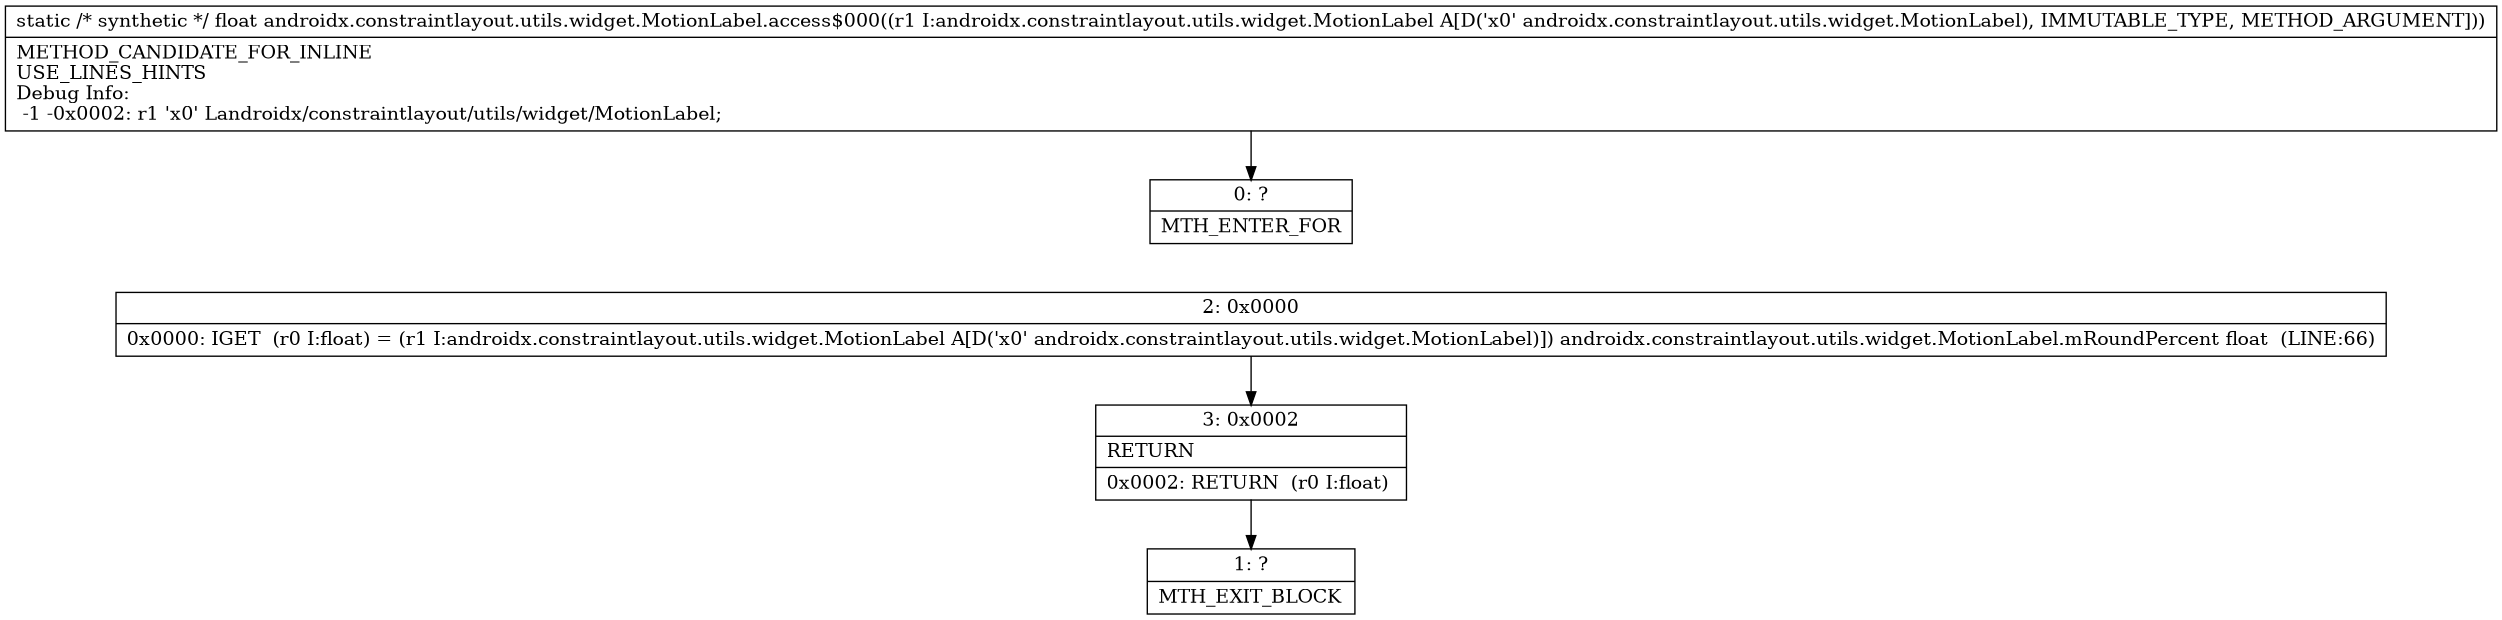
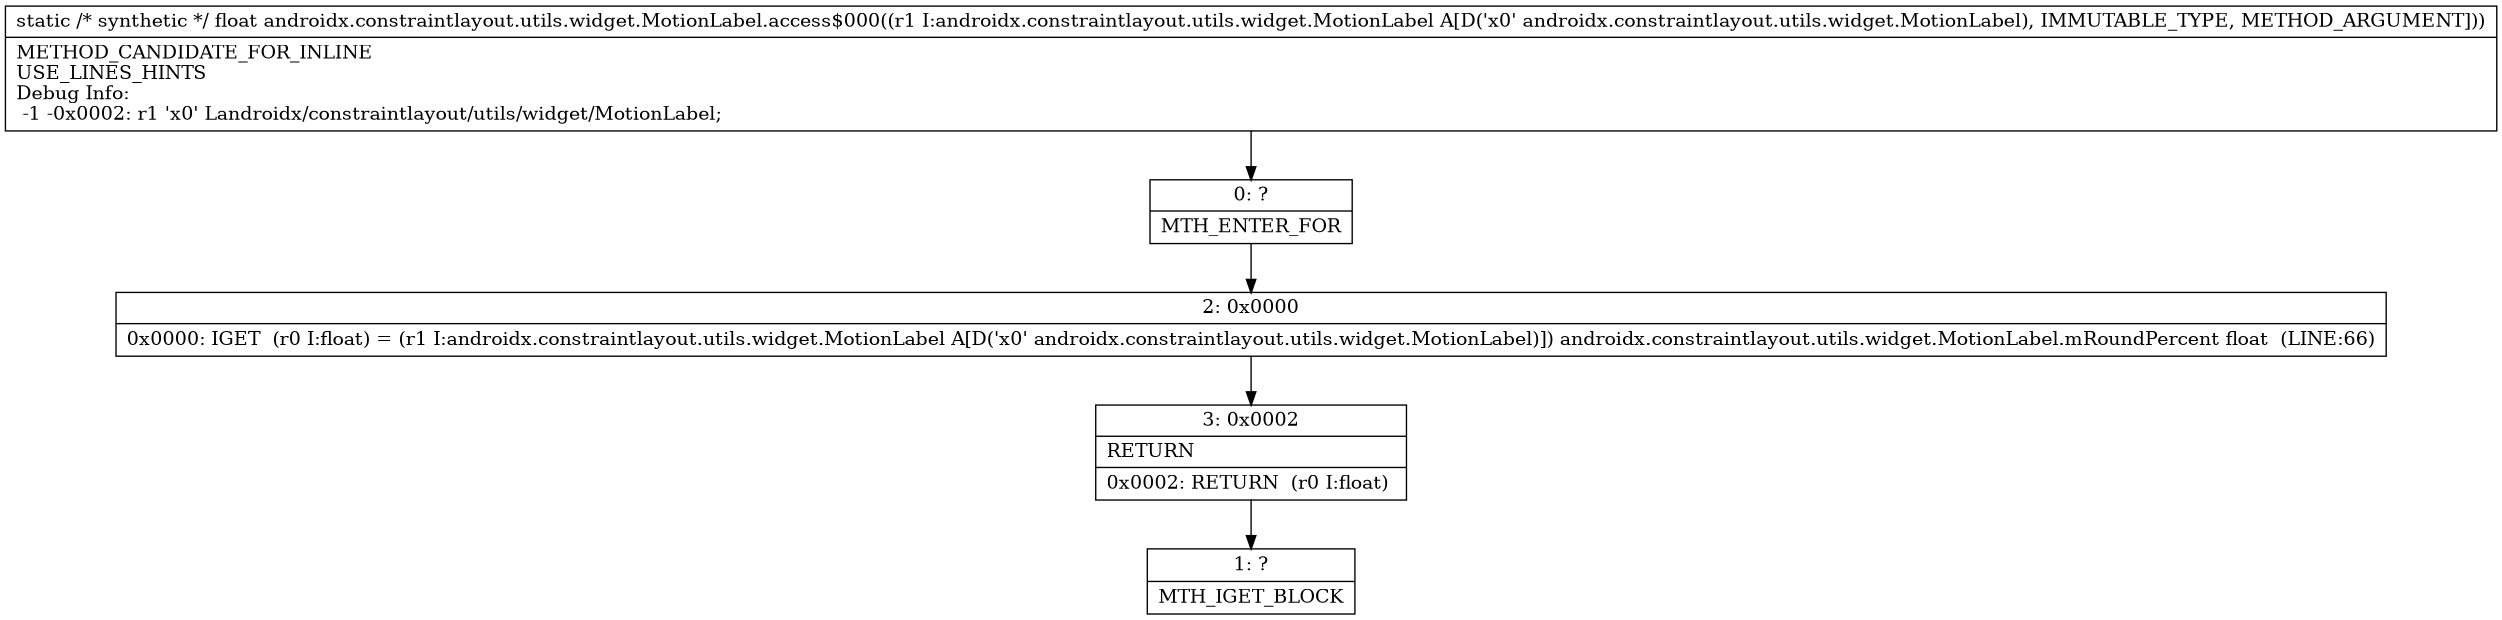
none -> (1251, 261)
(1250, 597) -> (1251, 597)
